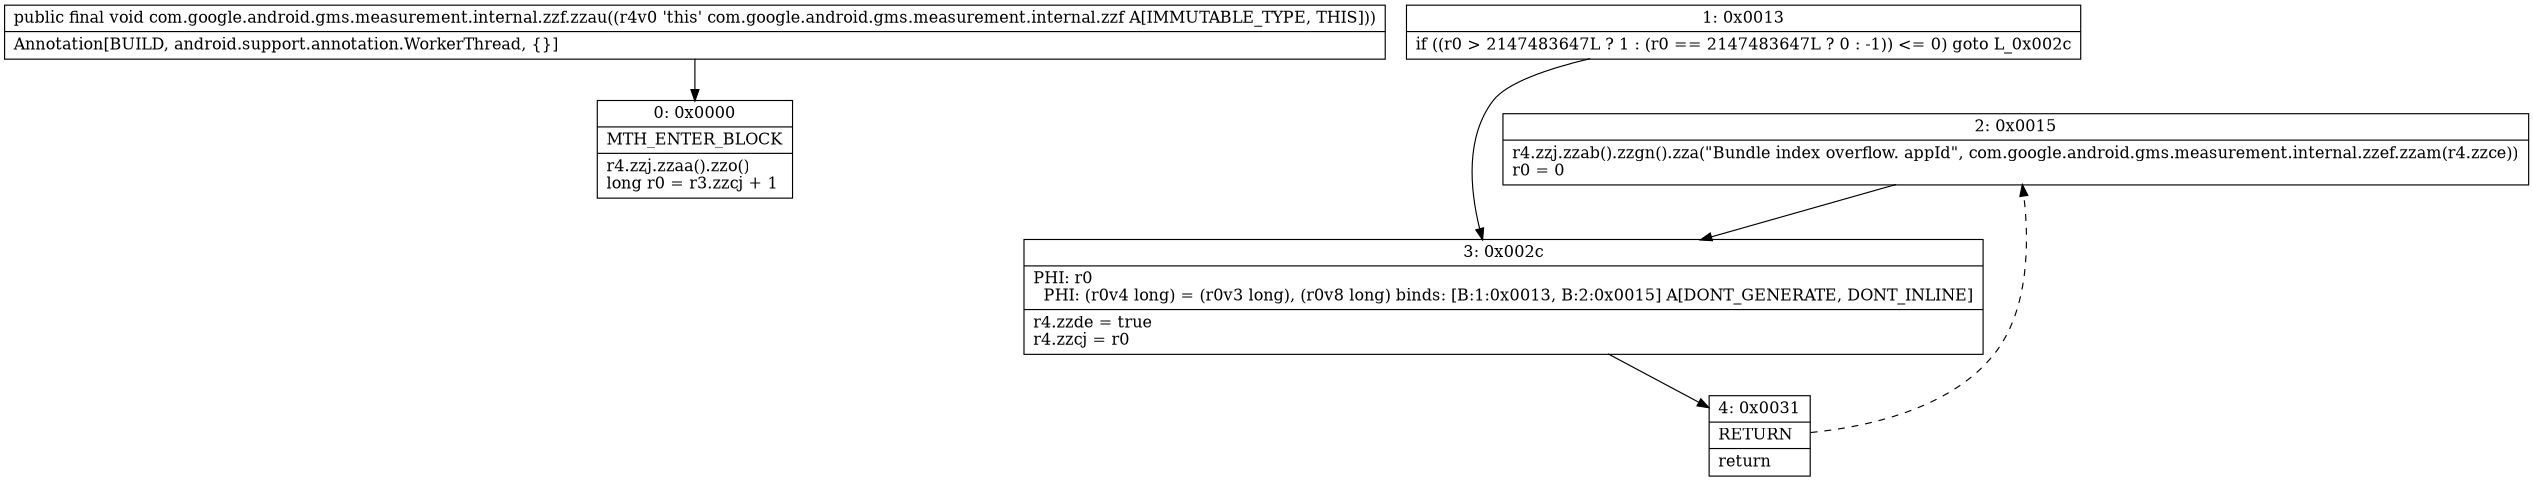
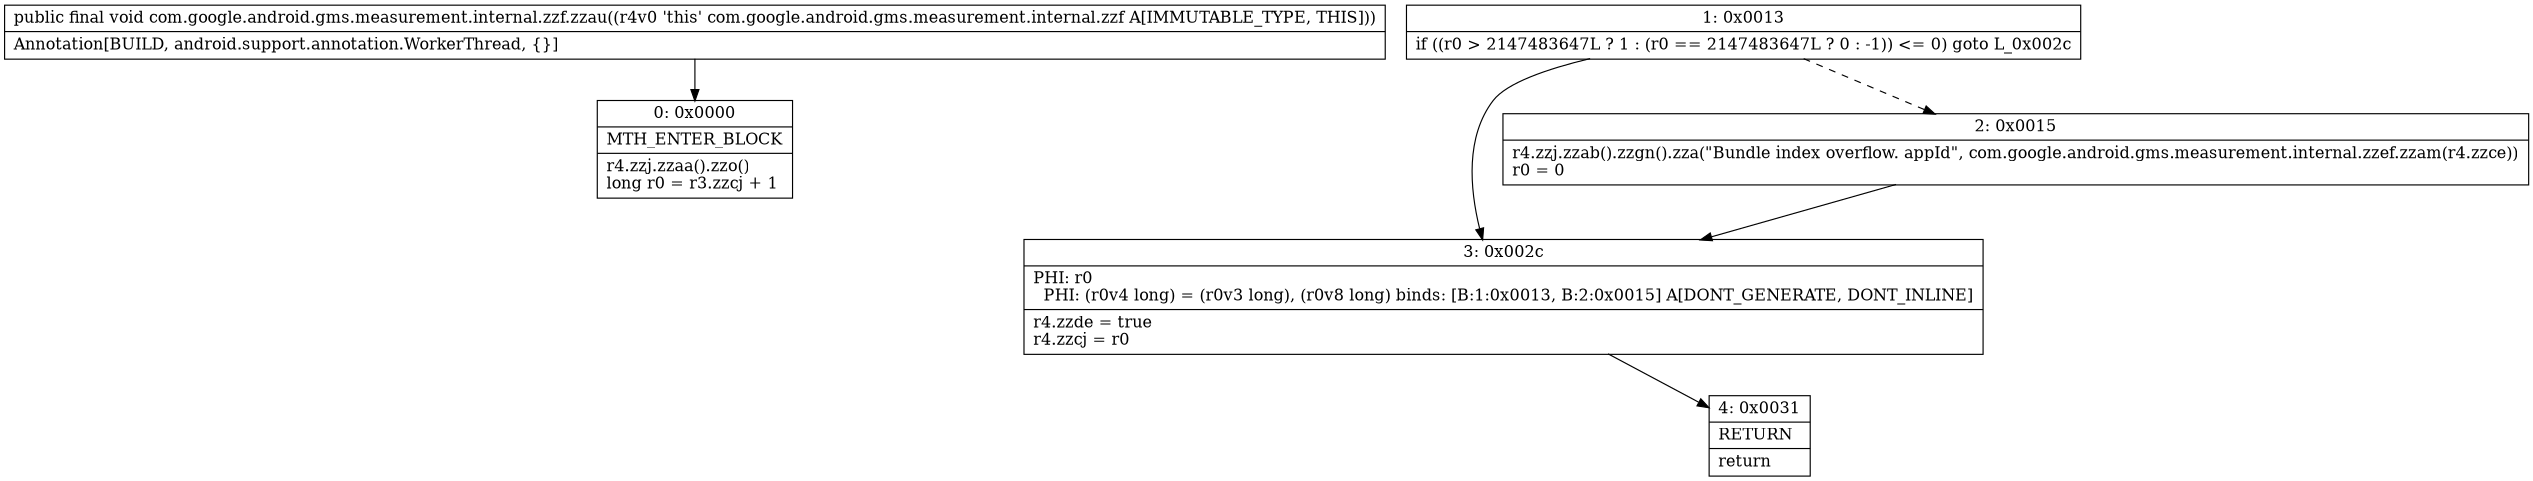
(1980, 368) -> (1864, 84)
